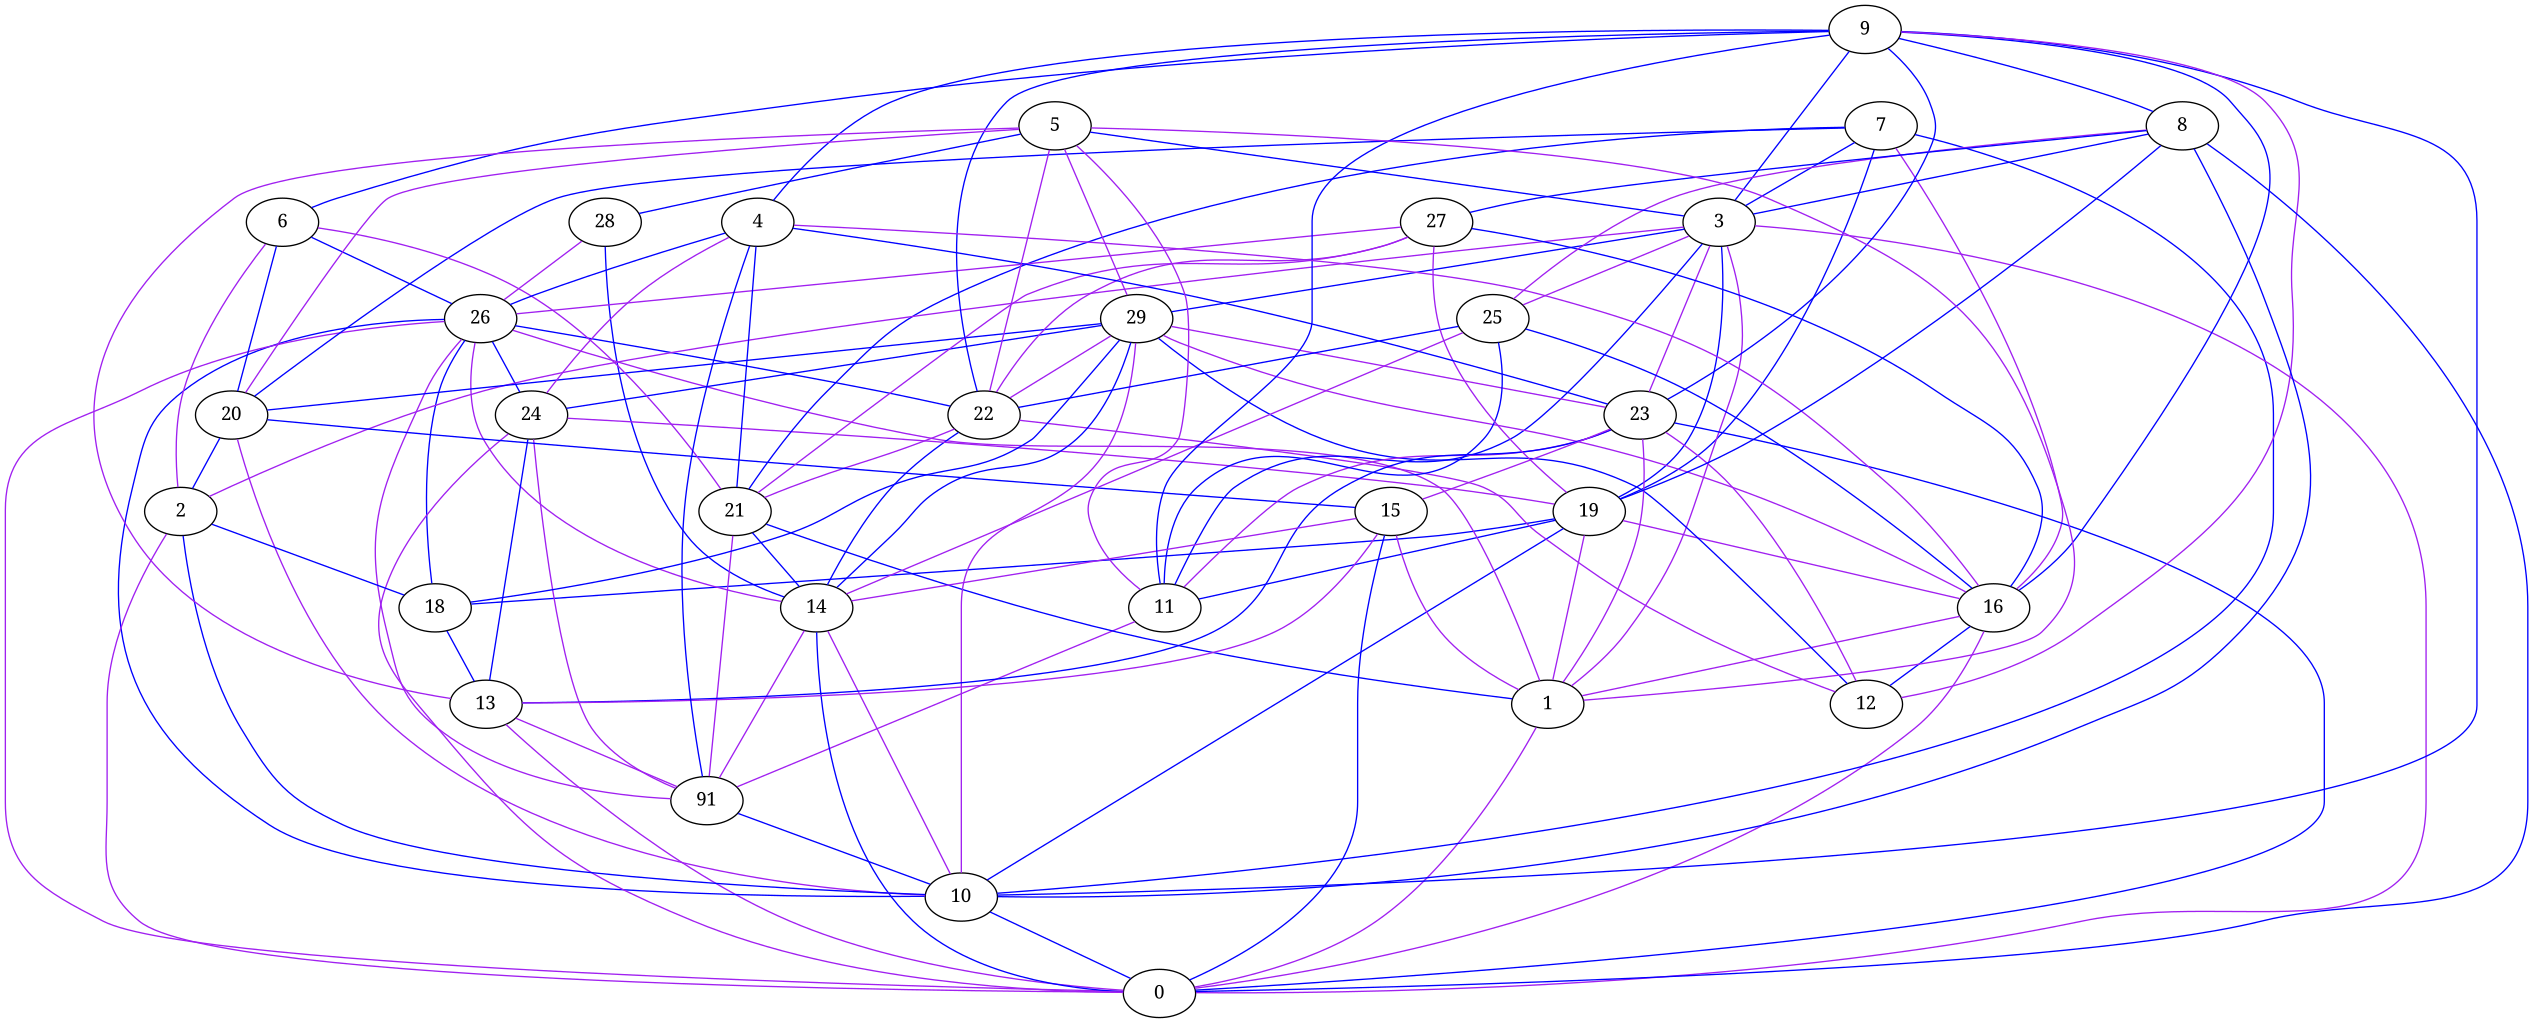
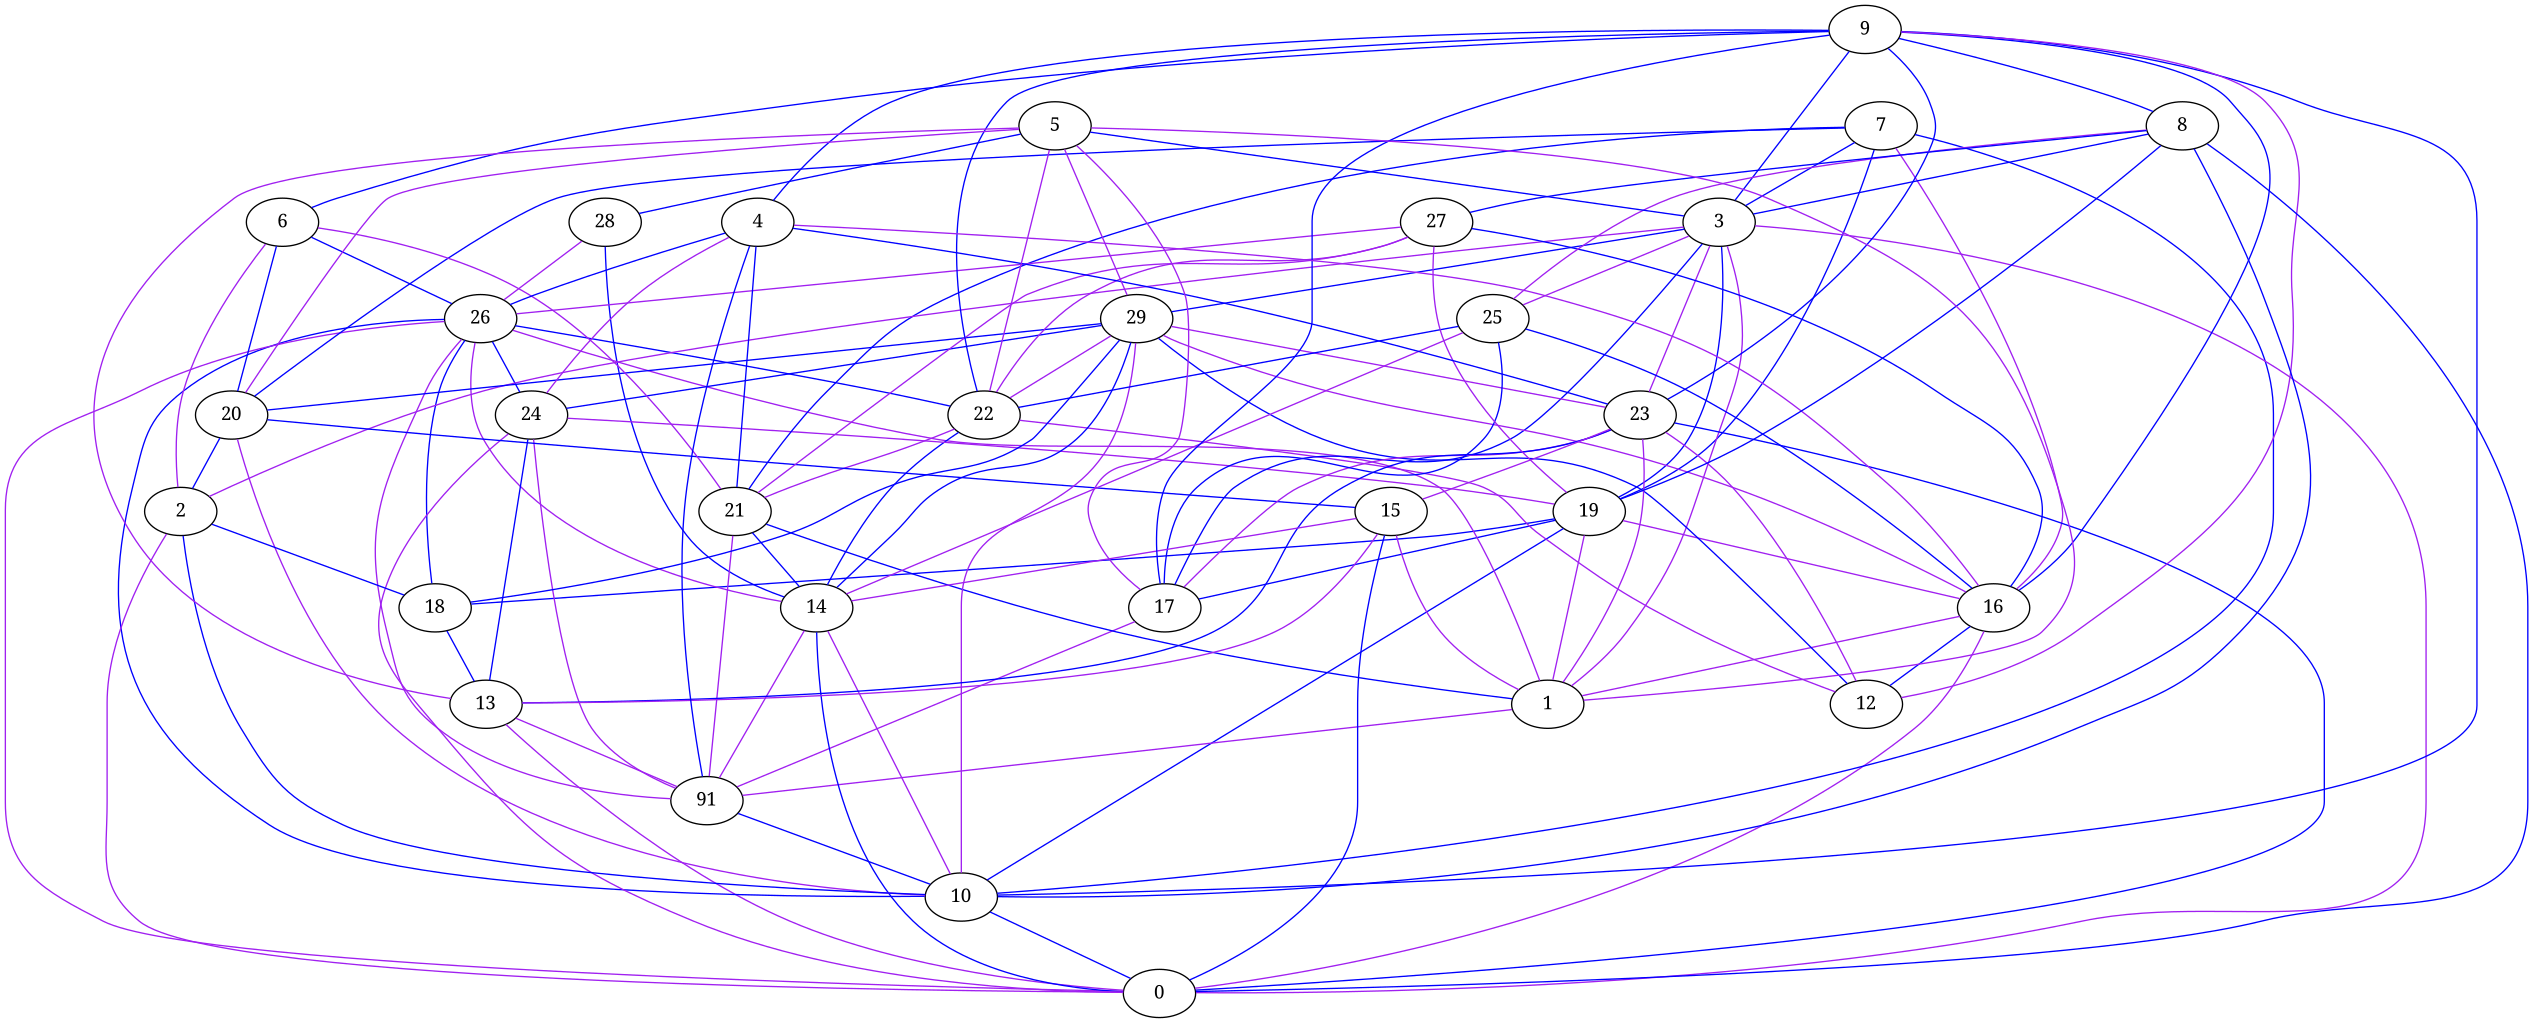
(1165, 608) -> (1165, 608)
(1399, 903) -> (1127, 752)
